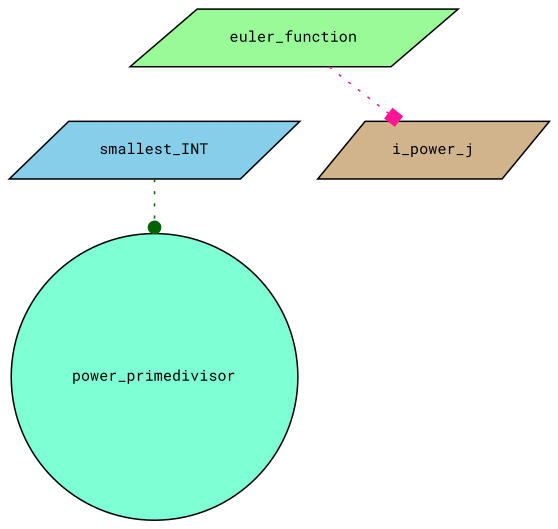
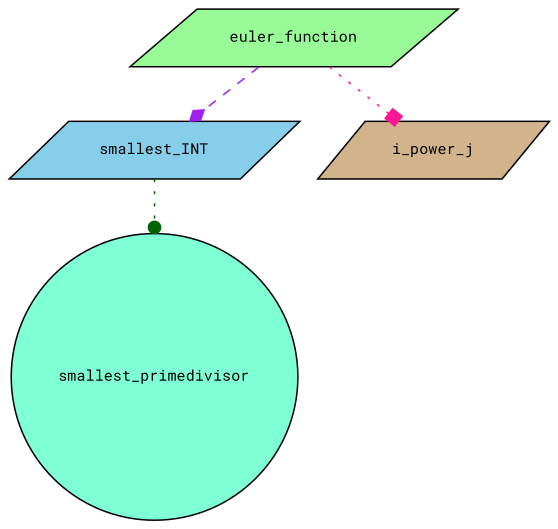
none -> (232, 88)
(155, 377) -> (155, 377)
